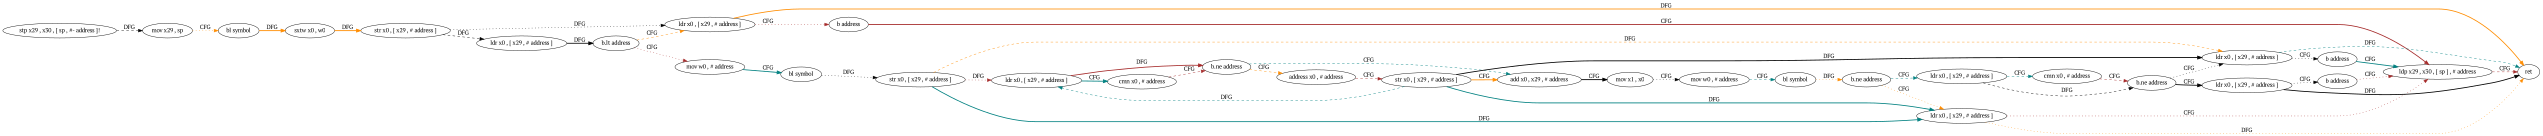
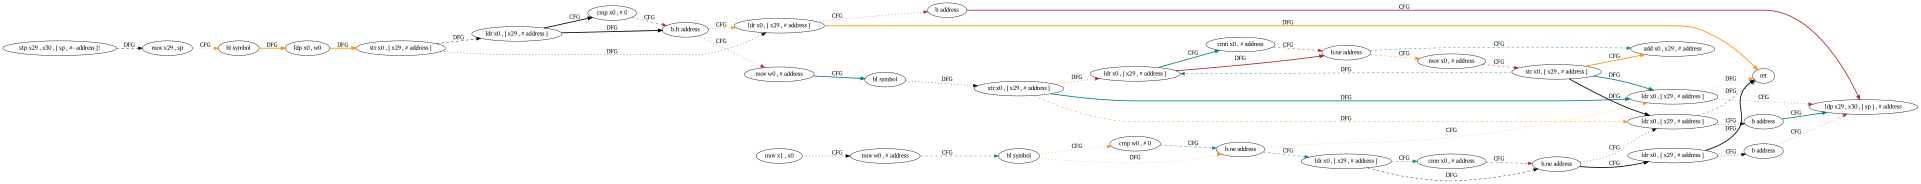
none -> (612, 13)
(310, 31) -> (307, 48)
(2503, 72) -> none
(1316, 77) -> (1452, 61)
(1592, 80) -> none
none -> (1135, 144)
